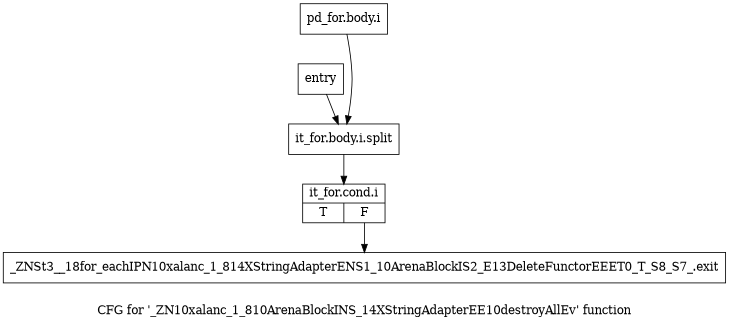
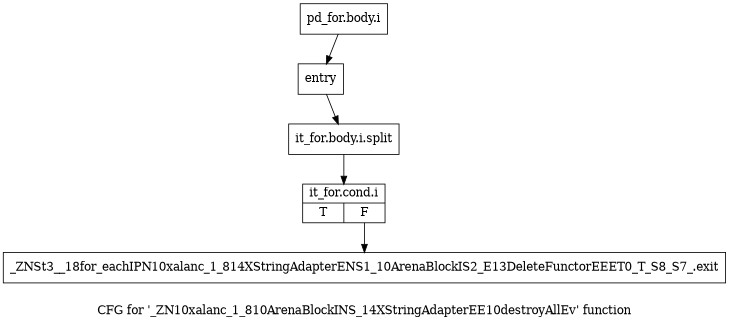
(352, 75) -> (334, 45)
